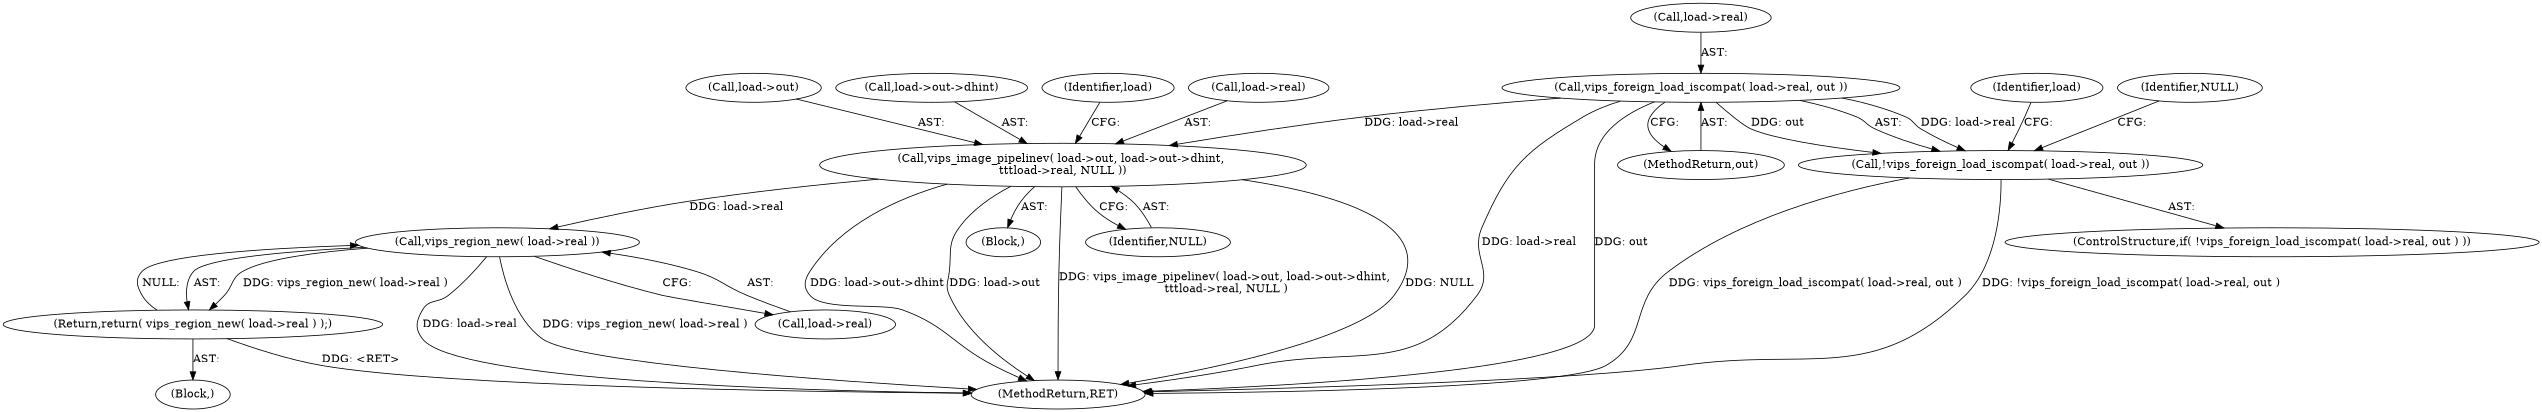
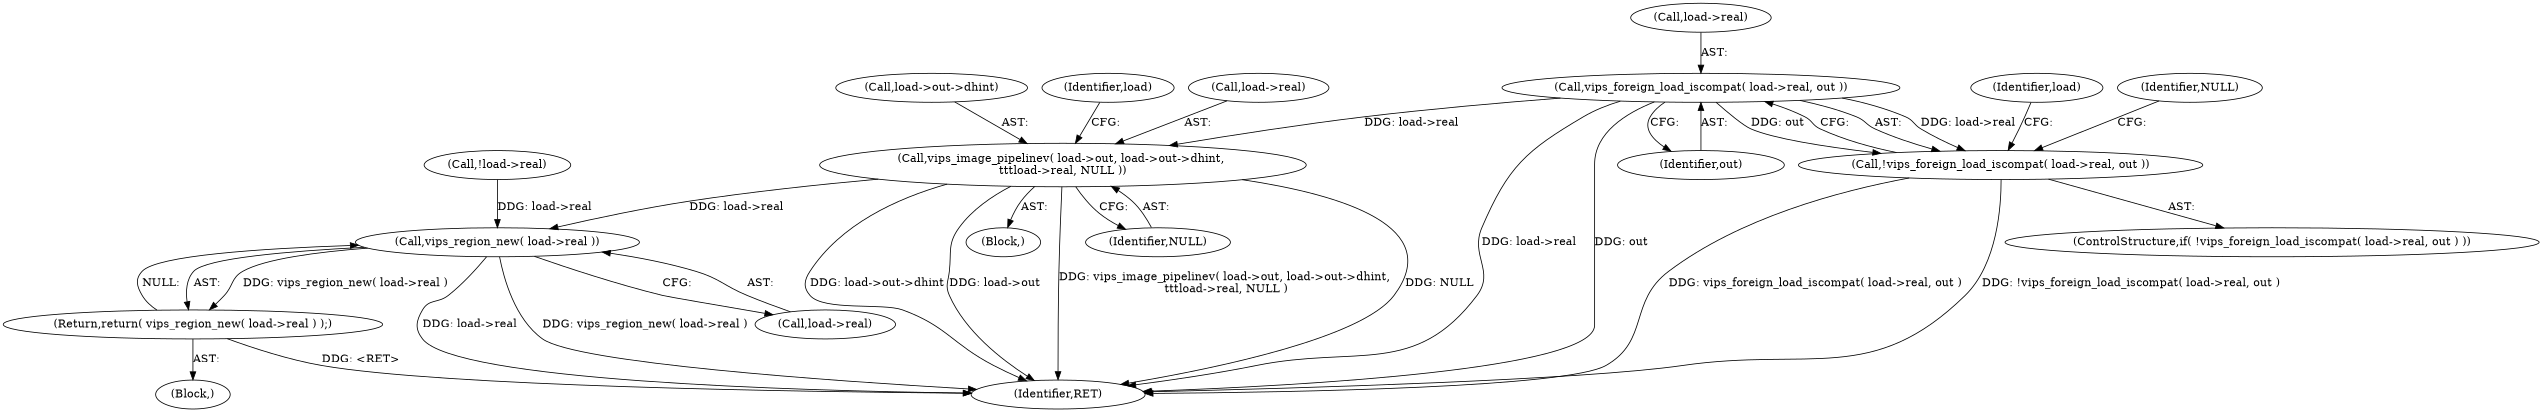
(754, 88) -> none
none -> (1832, 134)
none -> (497, 165)
(1701, 165) -> (1701, 165)
(1058, 395) -> (1058, 395)
